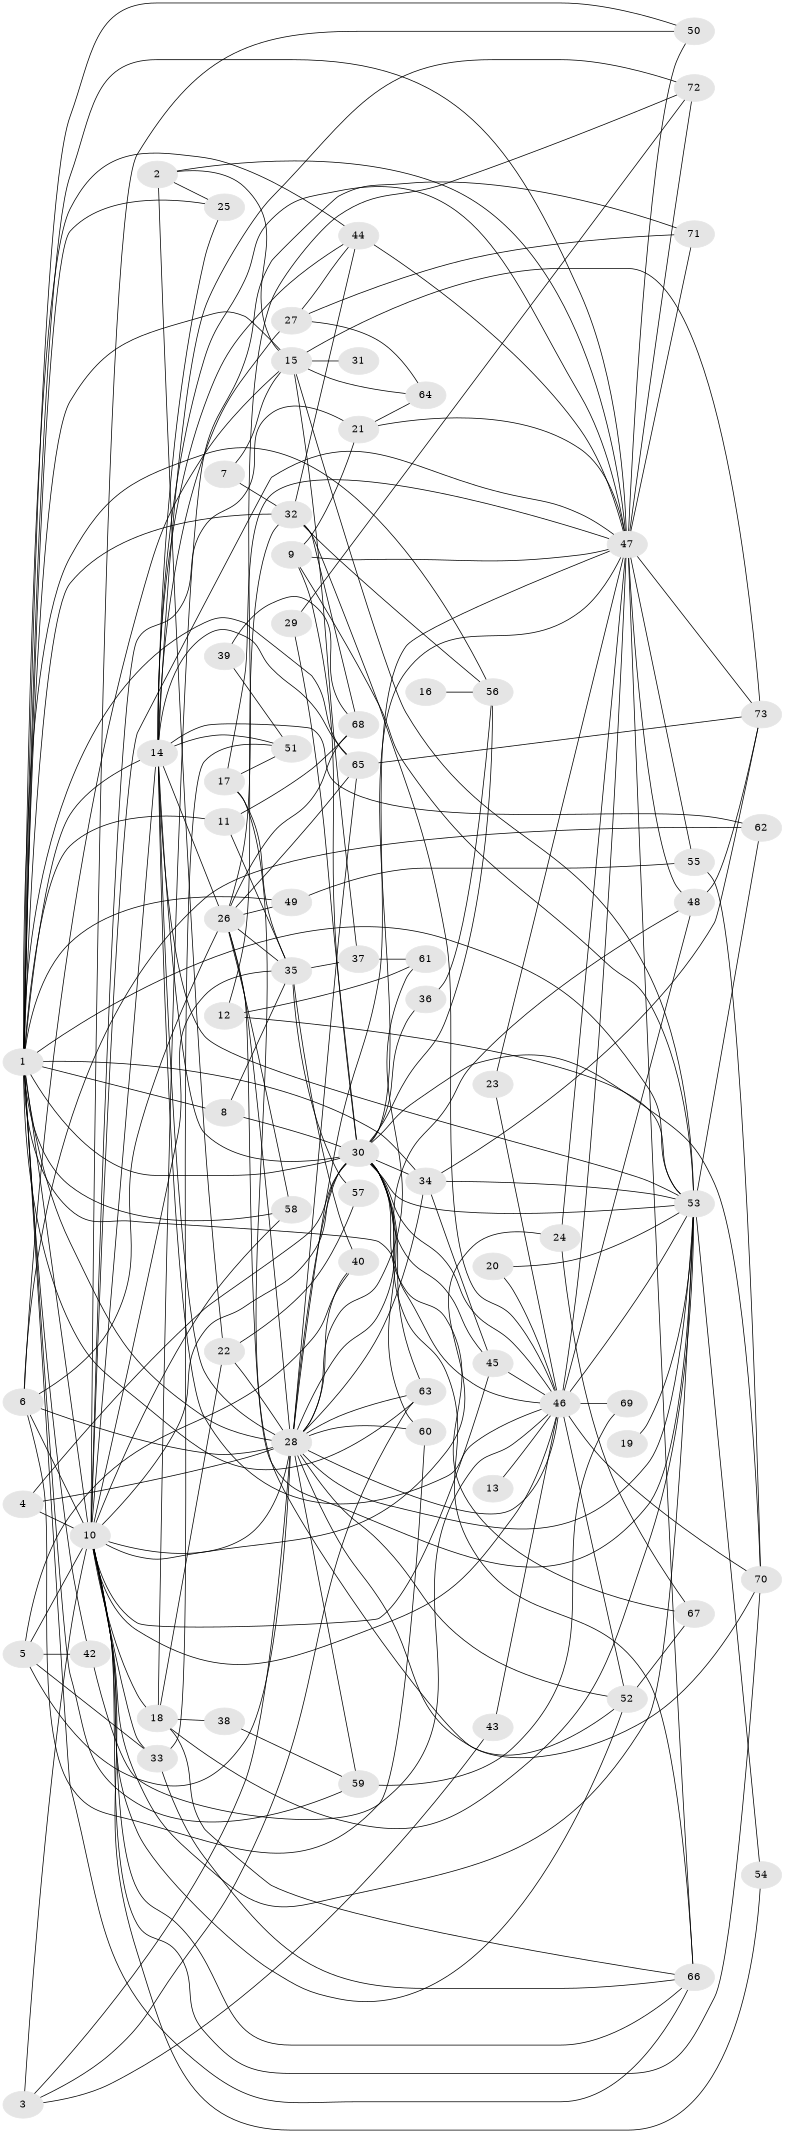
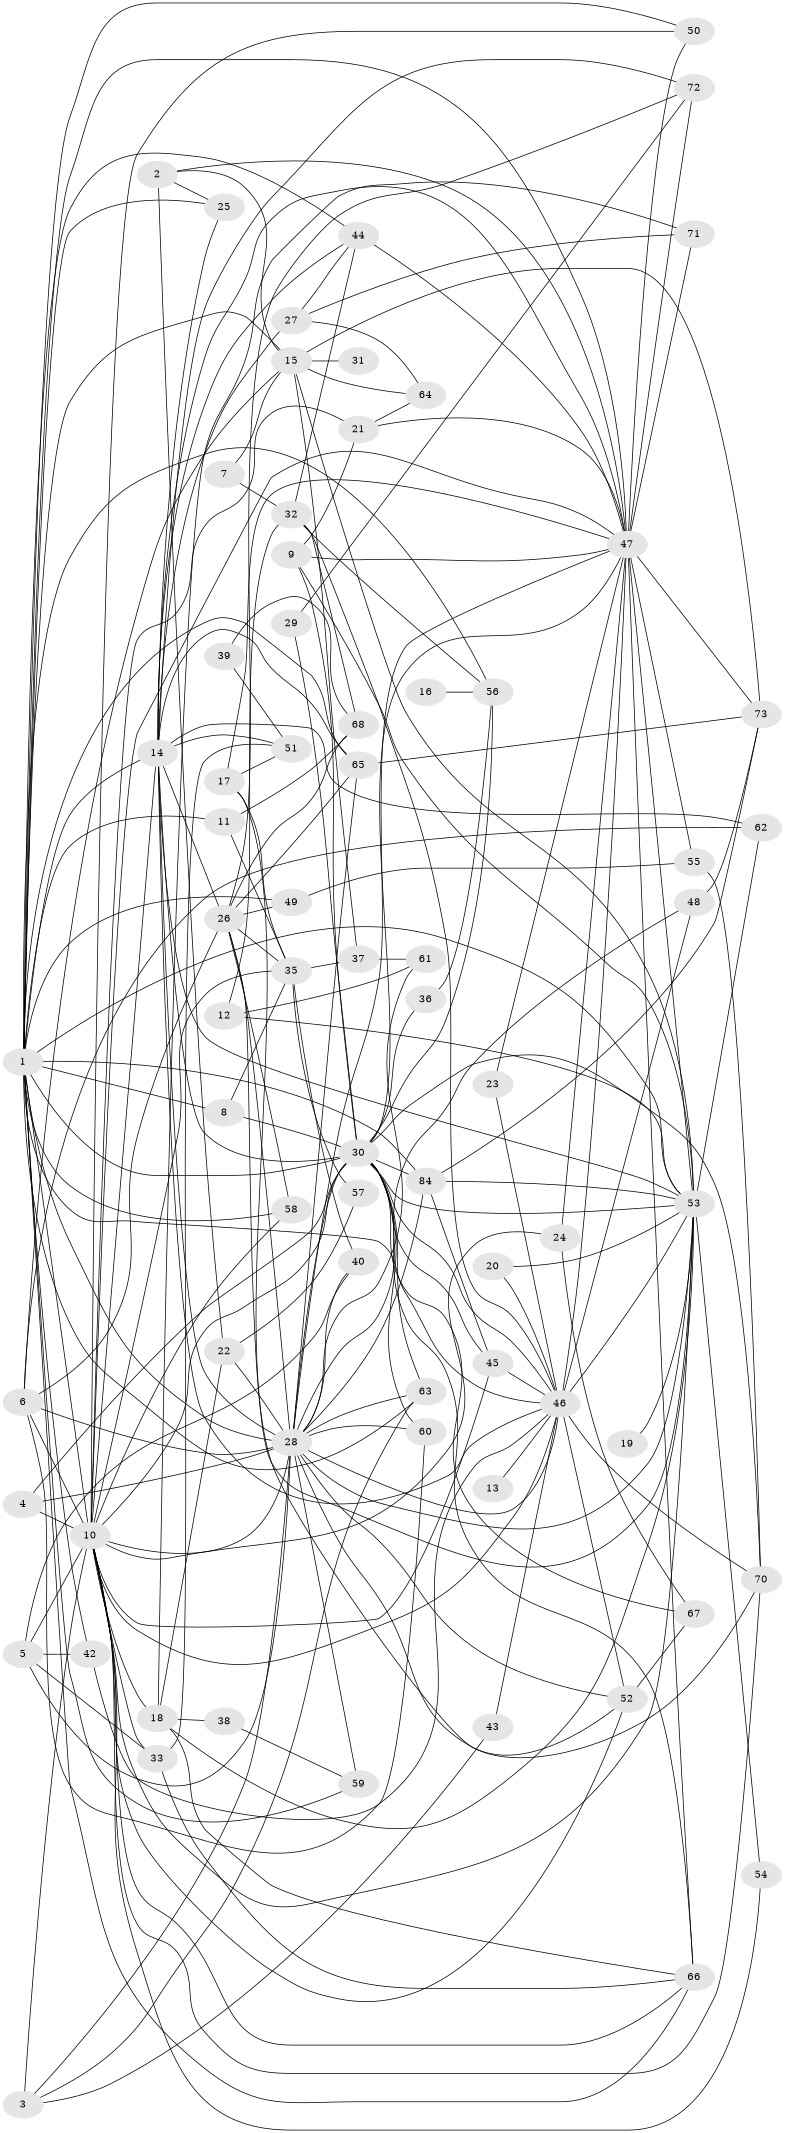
(46, 705) -> none
(642, 719) -> (661, 874)
(426, 1181) -> (426, 1181)
(627, 1404) -> none
